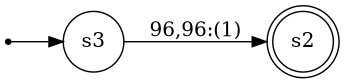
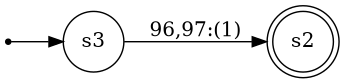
(196, 31) -> (196, 31)
